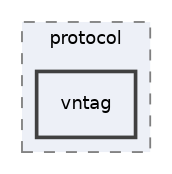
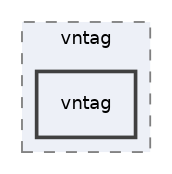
(86, 39) -> (86, 39)
